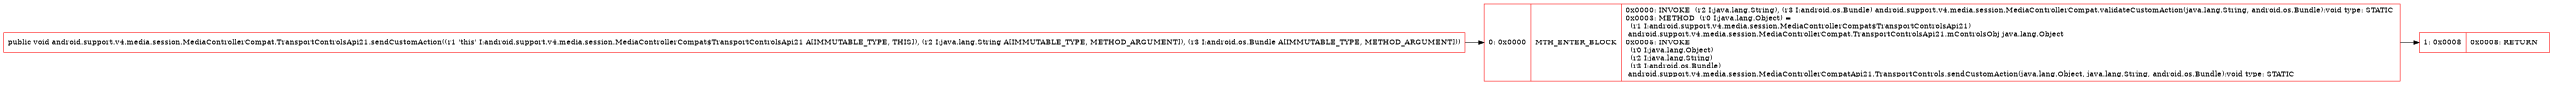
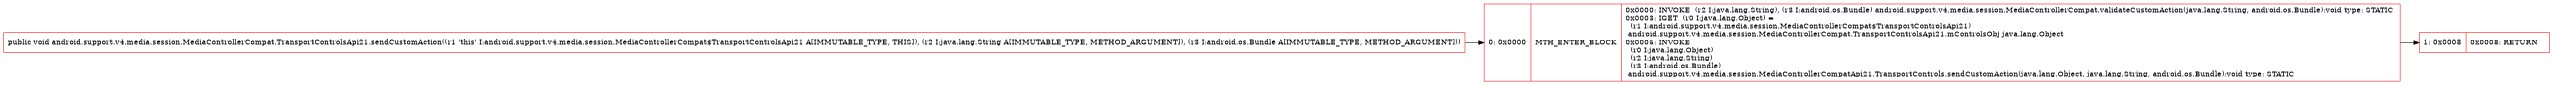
(1710, 18) -> (1701, 18)
